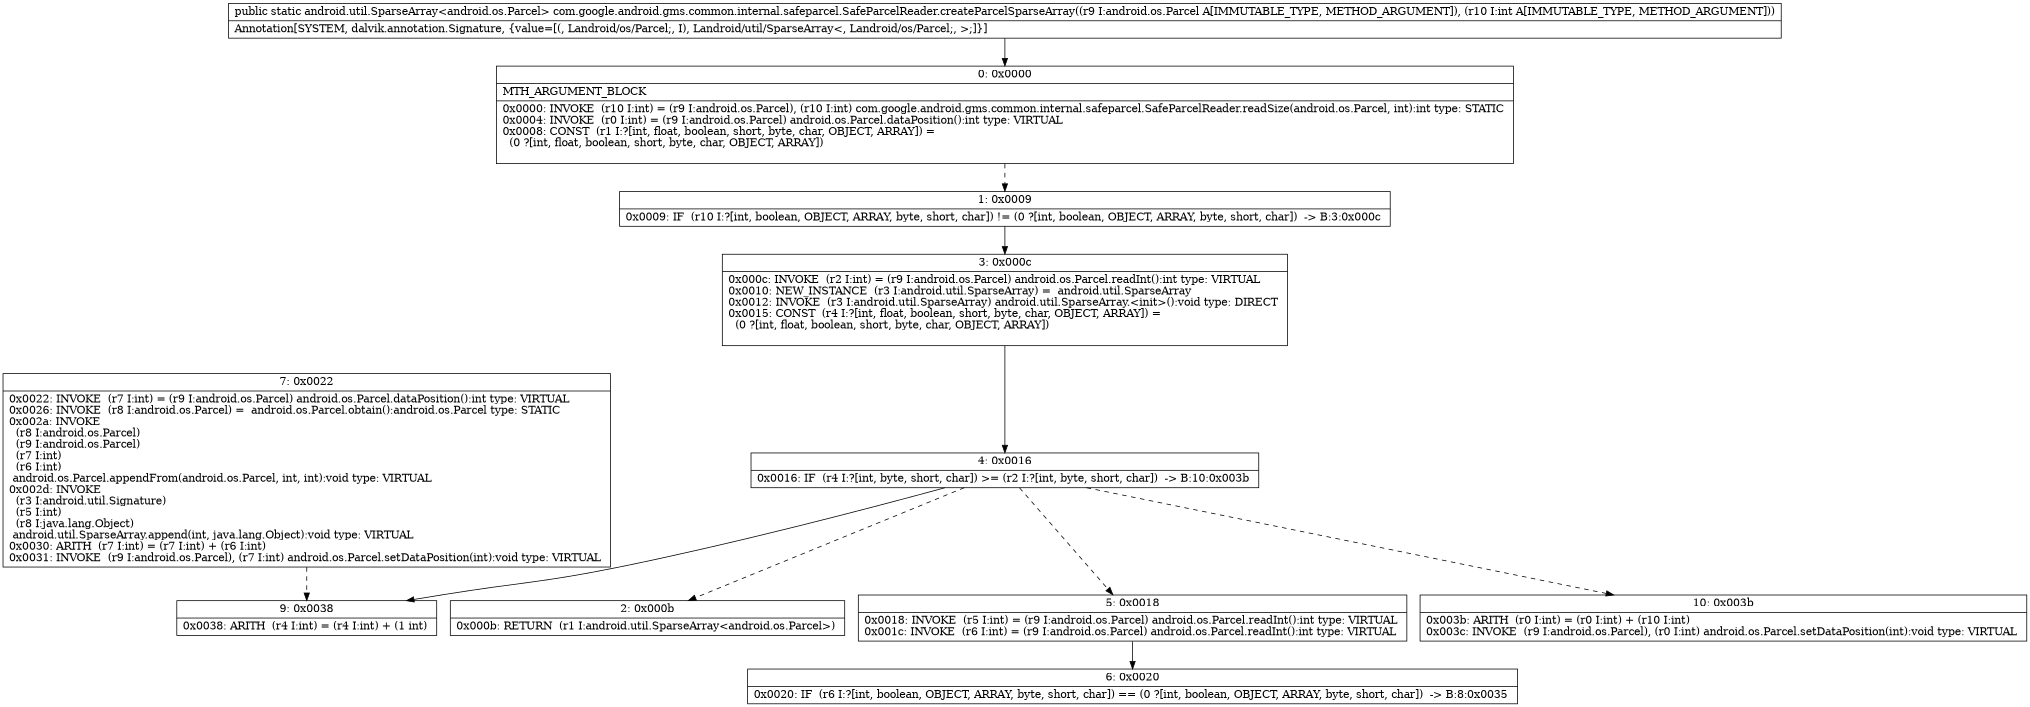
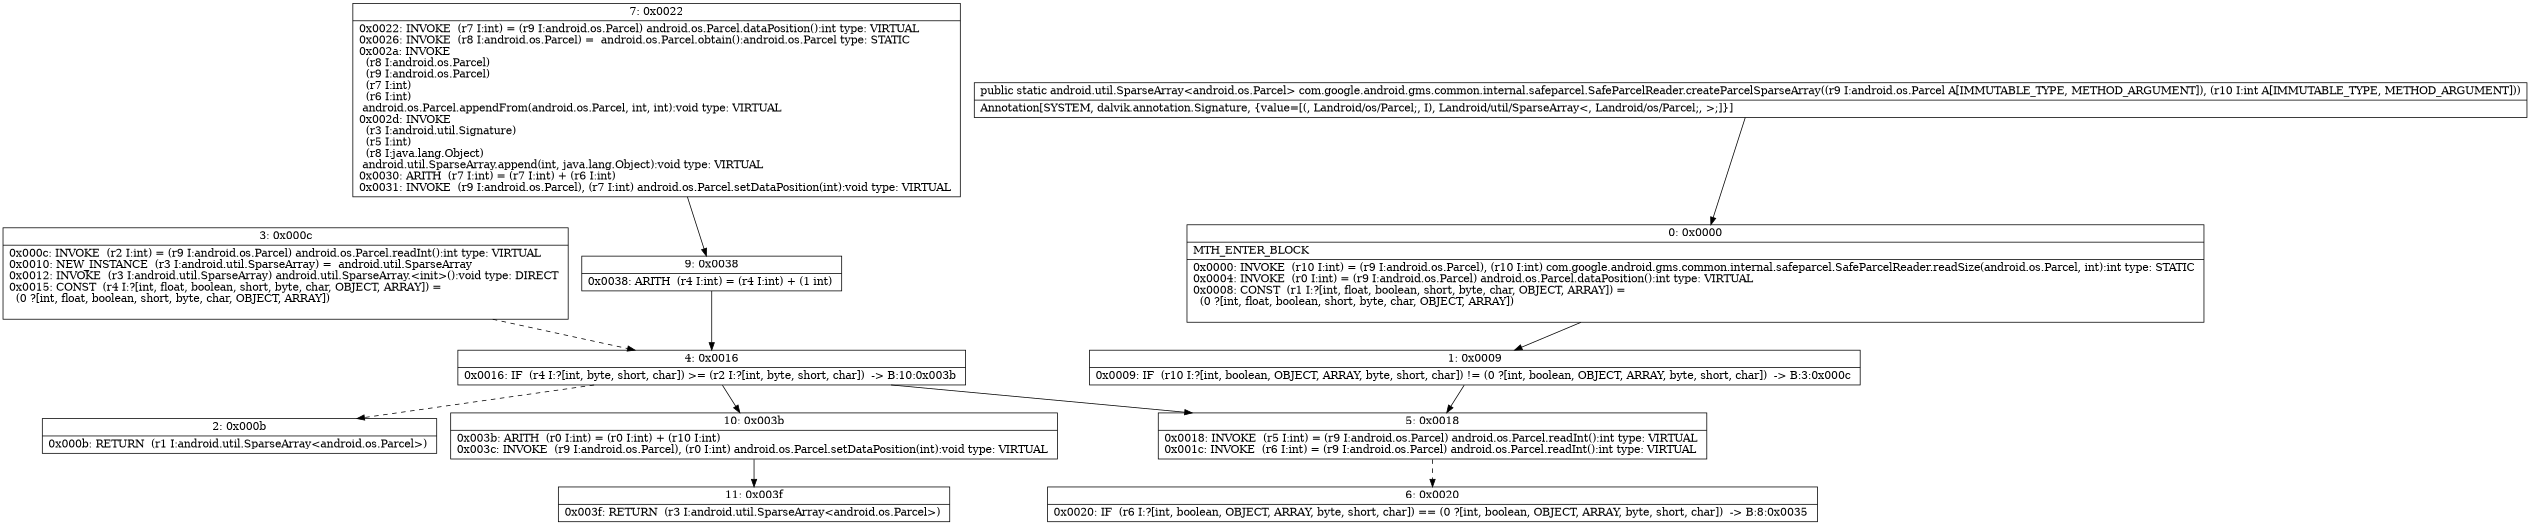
(574, 92) -> (1251, 250)
(1005, 174) -> (1551, 335)
(1005, 236) -> (1457, 396)
(1005, 395) -> (560, 334)
none -> (754, 504)
(1064, 538) -> (1038, 399)
(1346, 541) -> (729, 396)
(682, 554) -> (712, 317)
(307, 580) -> (696, 223)
(1133, 651) -> (1433, 469)
